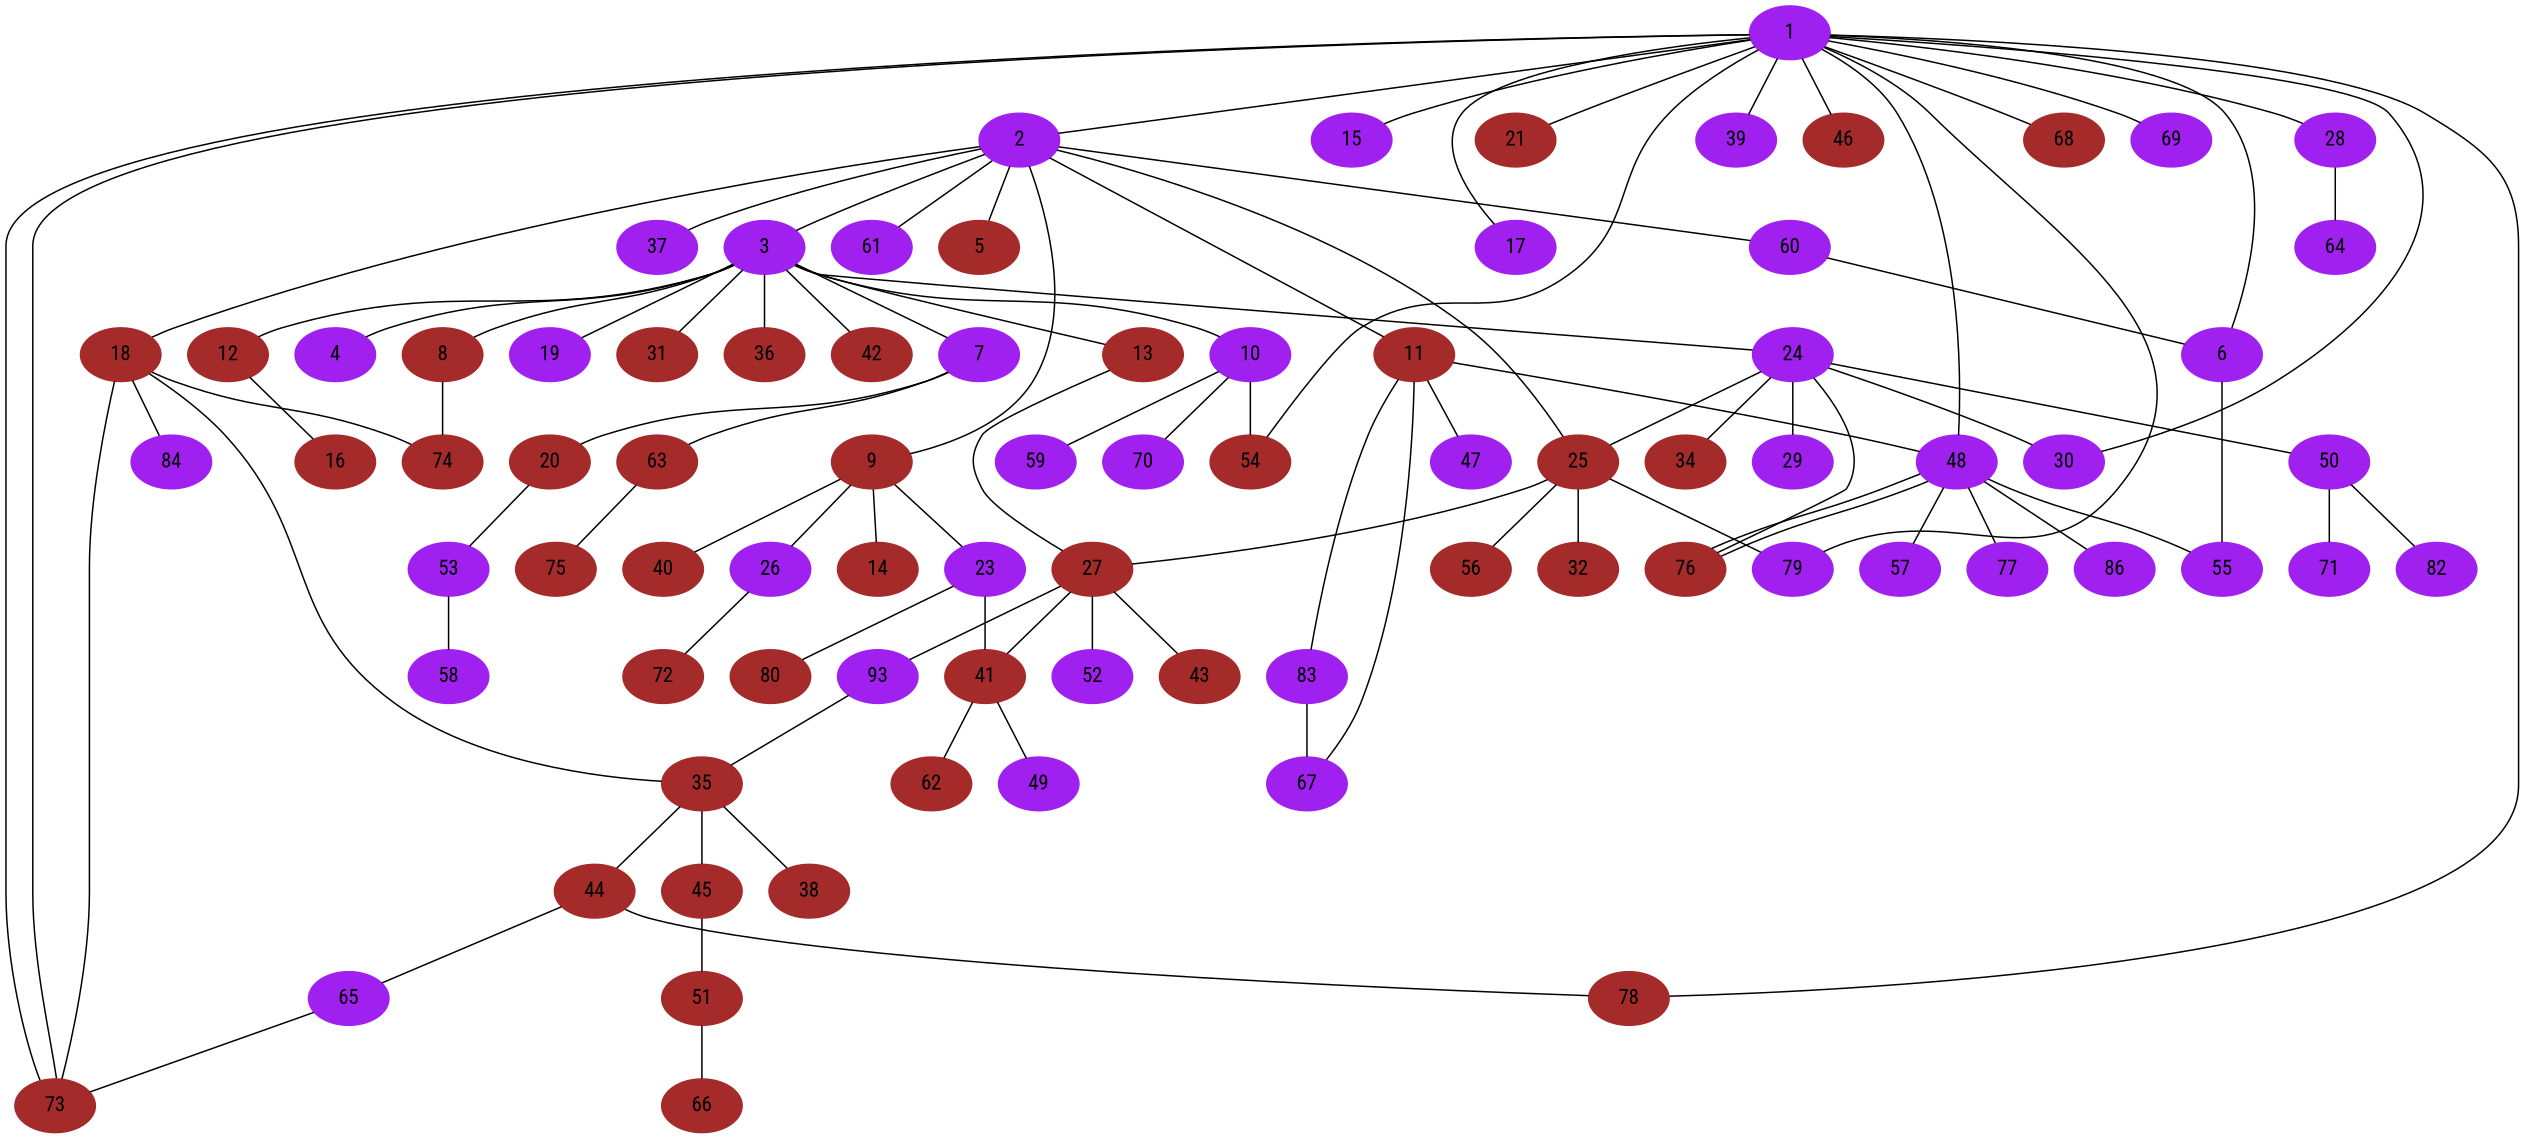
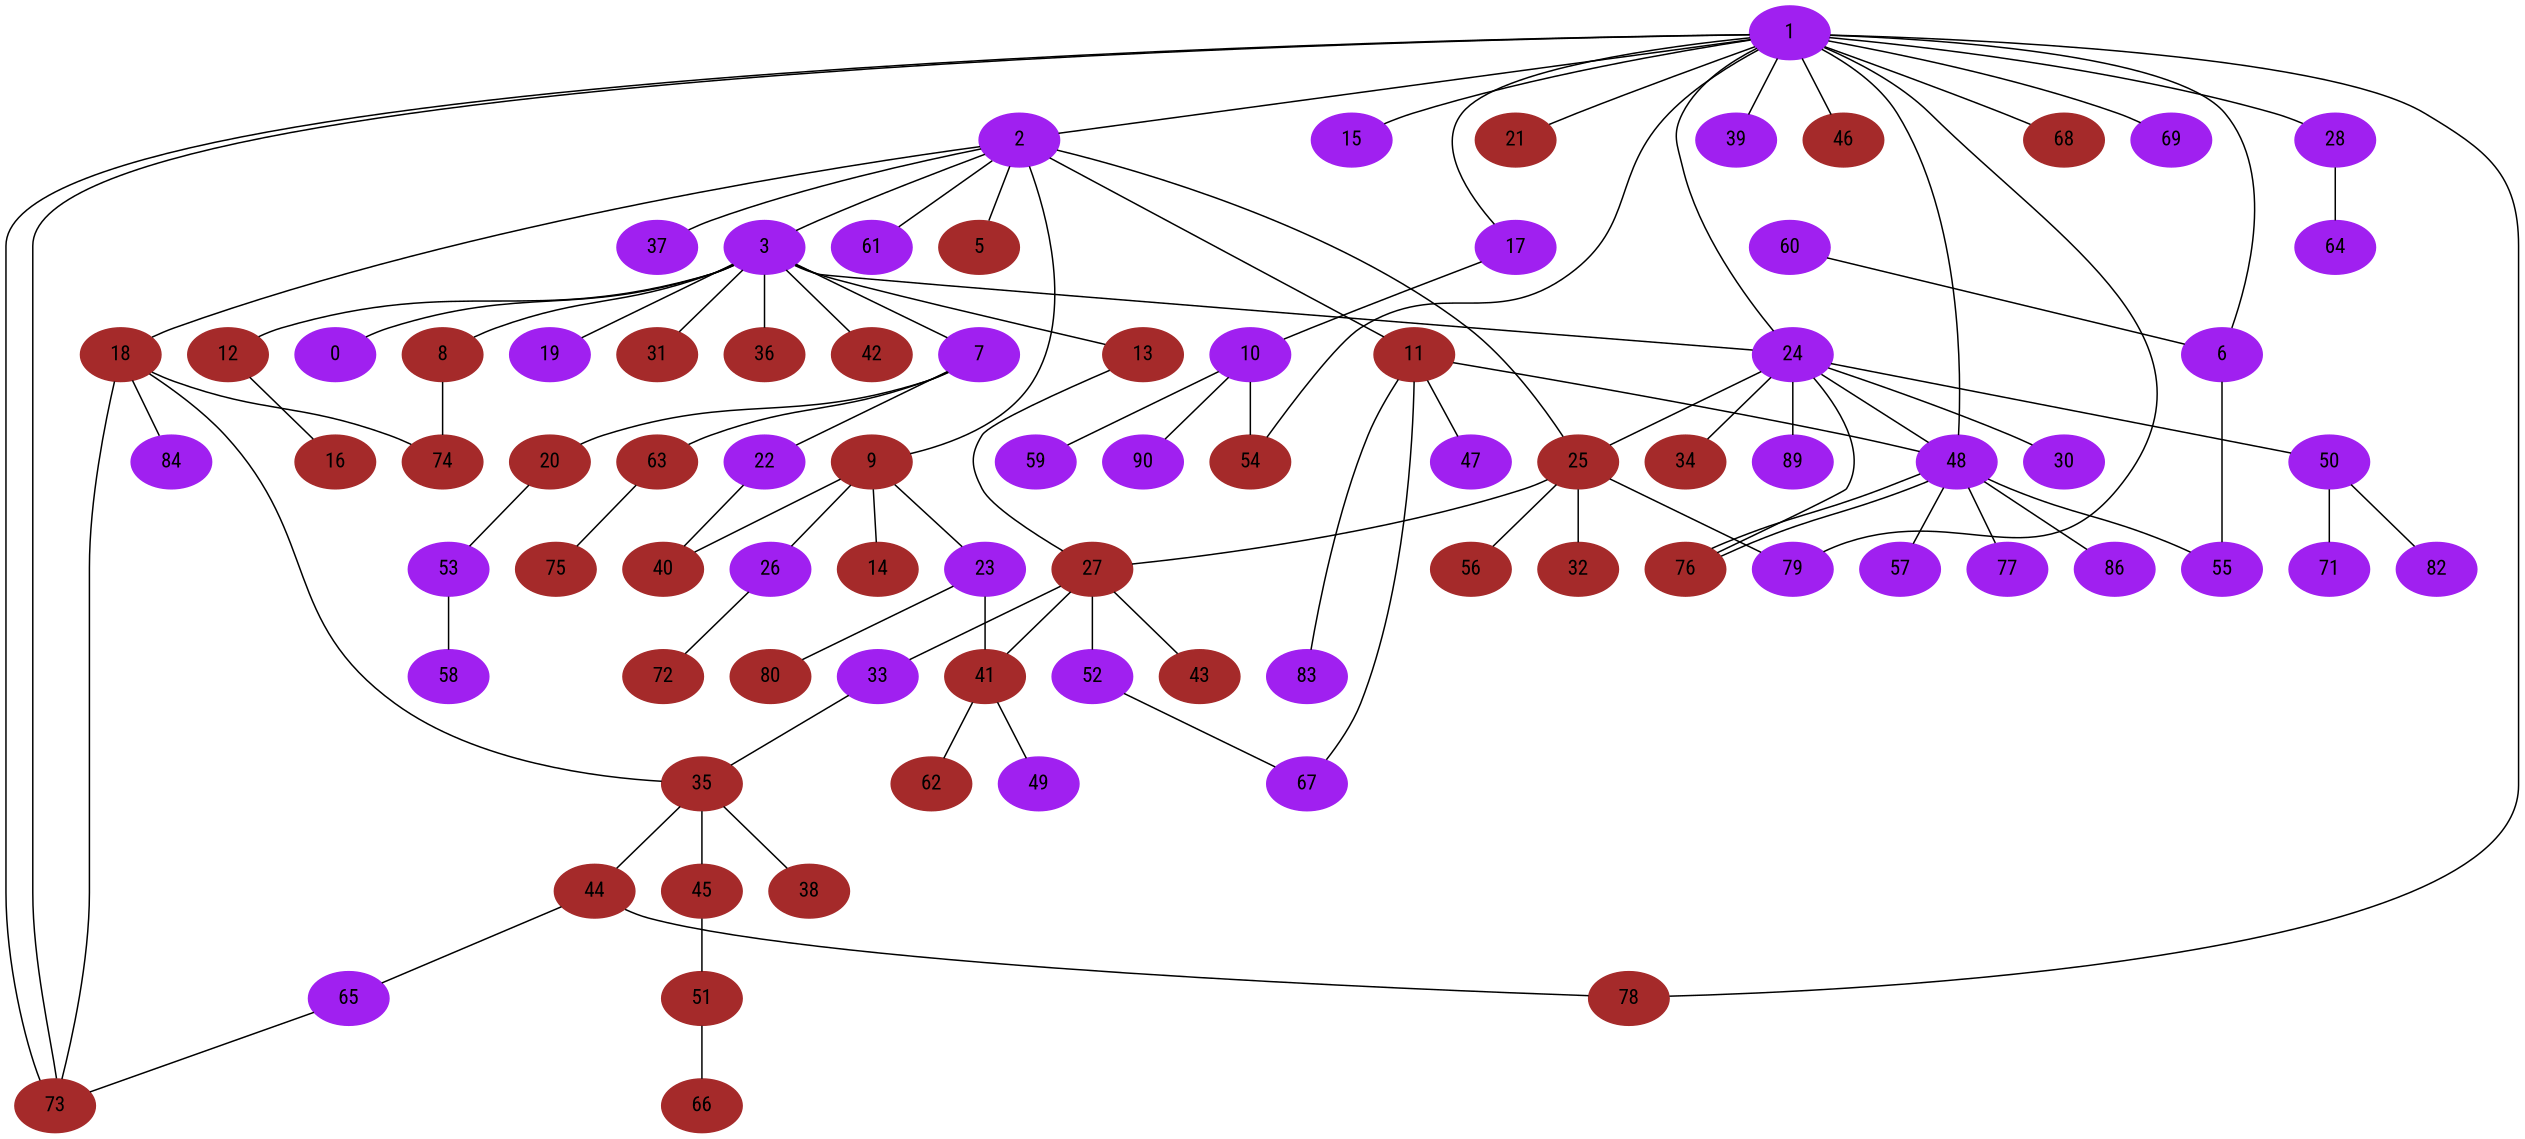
(2370, 104) -> (1687, 183)
(1405, 194) -> none
(1007, 301) -> (1382, 300)
(335, 355) -> (335, 355)
none -> (1875, 408)
none -> (765, 462)
(1143, 462) -> (1143, 462)
(1793, 462) -> (1793, 462)
(878, 677) -> (878, 677)
(1307, 730) -> (1200, 730)
